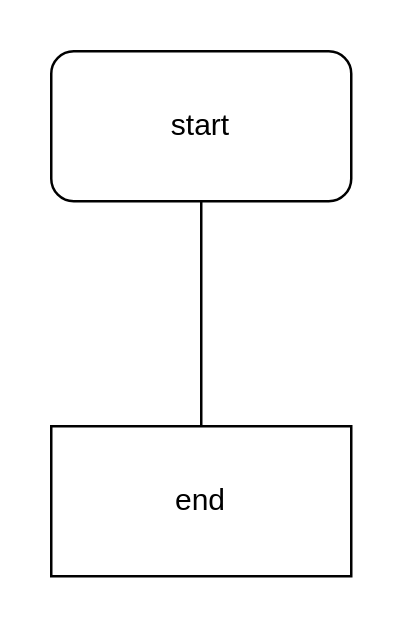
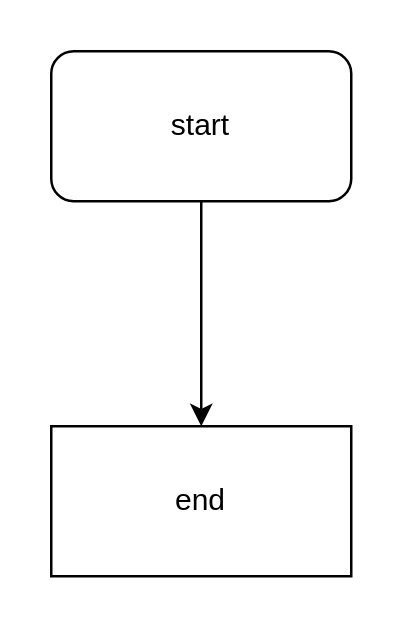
(201, 415) -> (201, 408)
